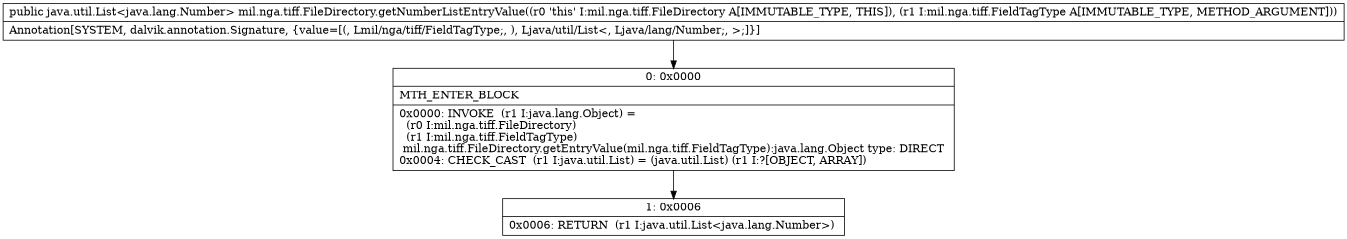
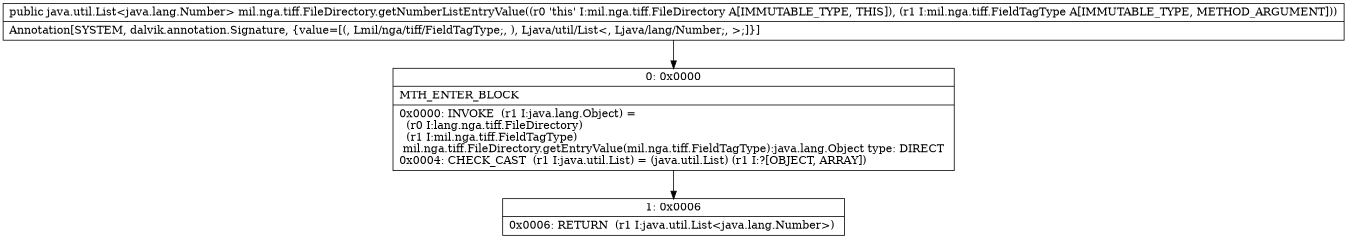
(488, 126) -> (491, 126)
